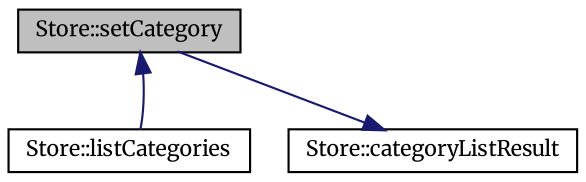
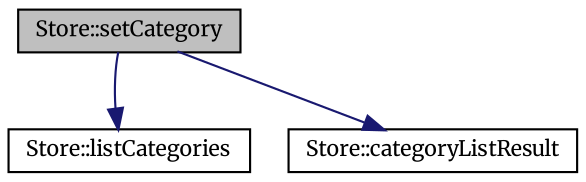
(143, 102) -> (115, 80)
